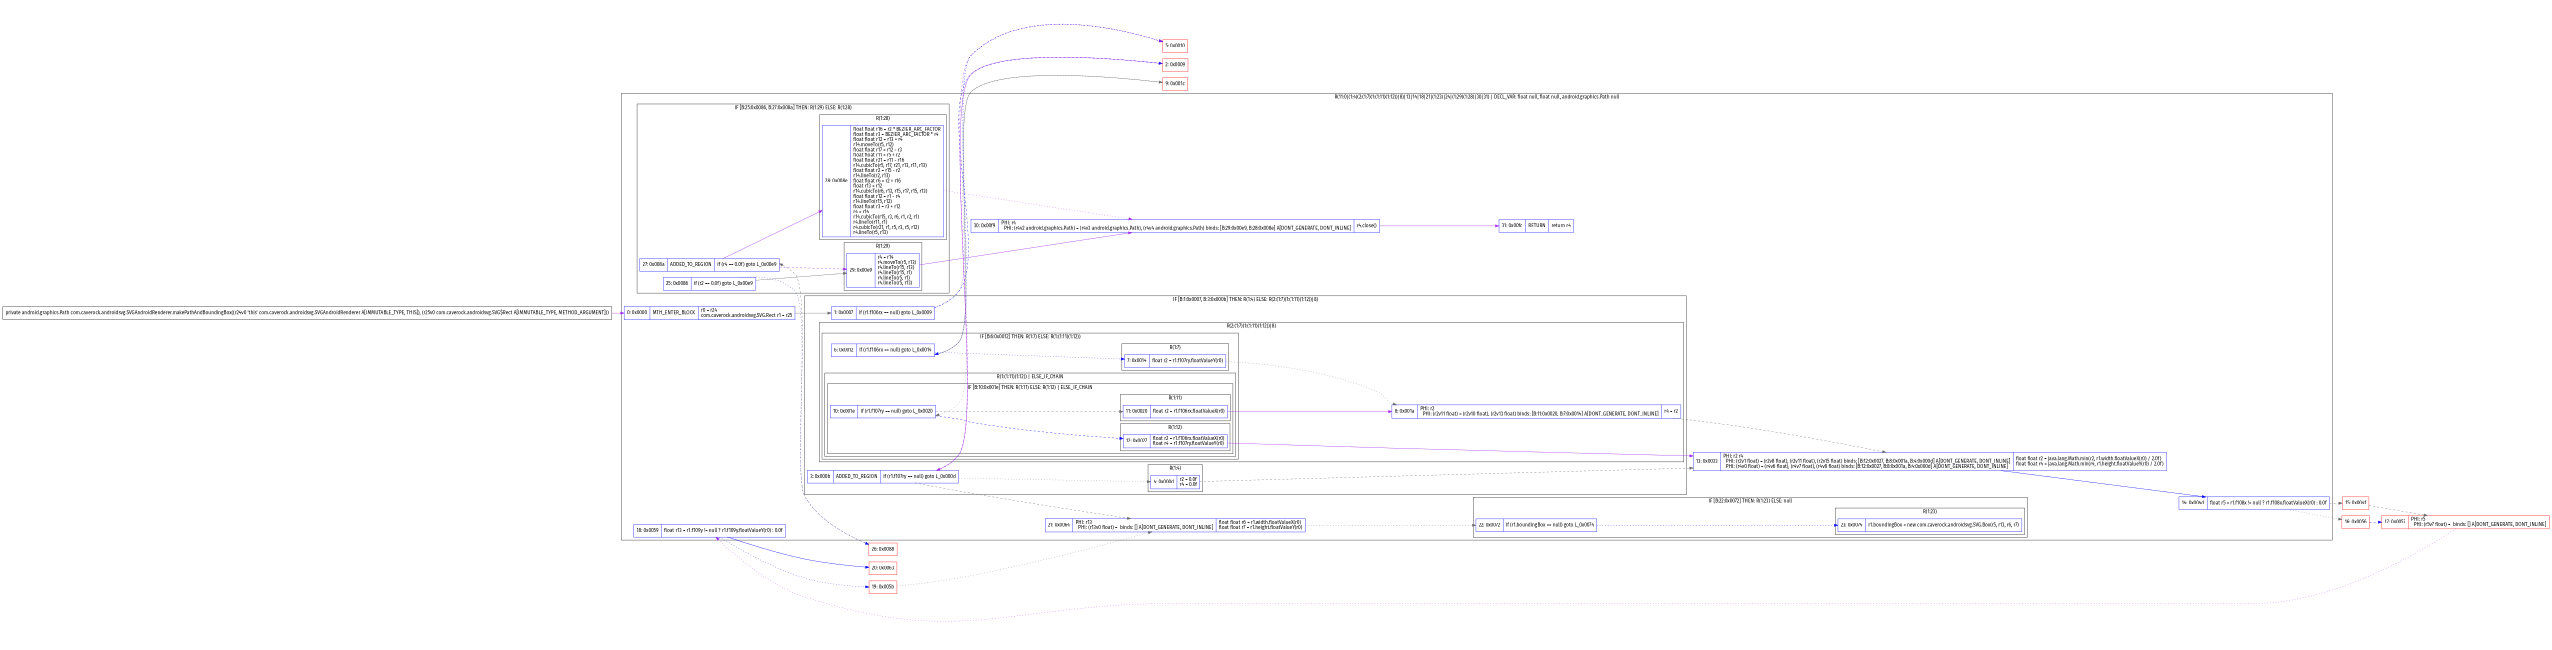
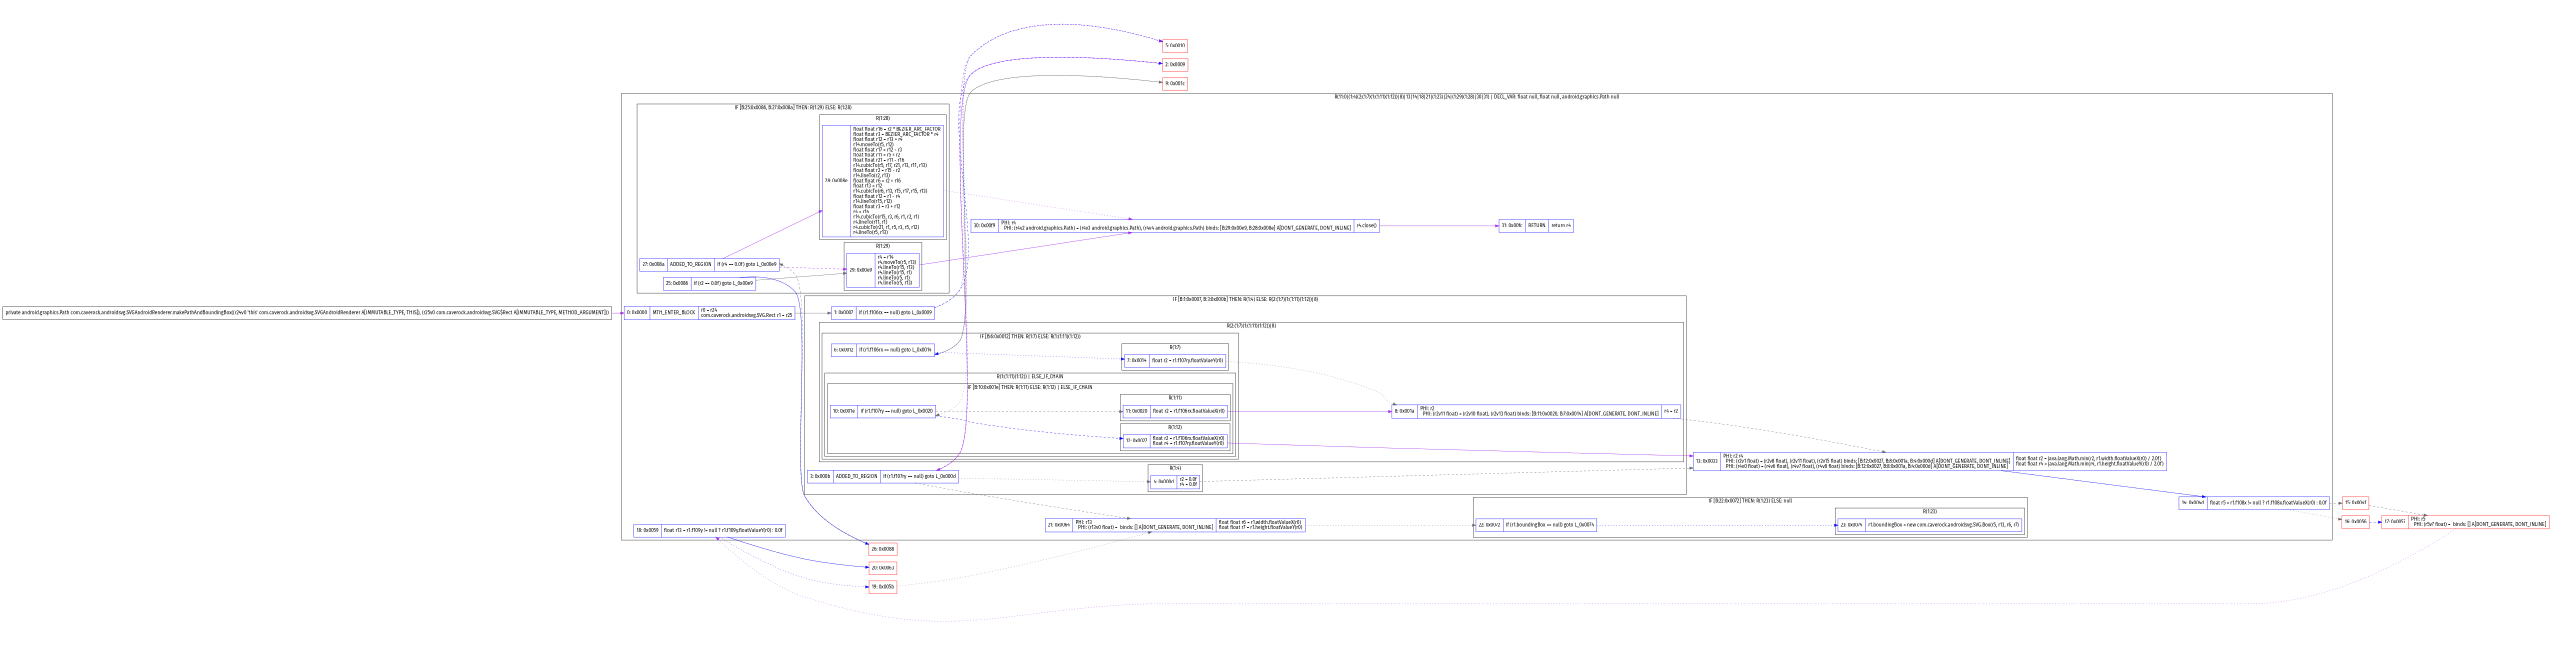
(801, 403) -> (801, 403)
